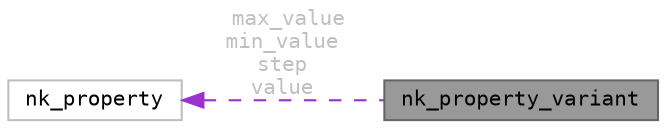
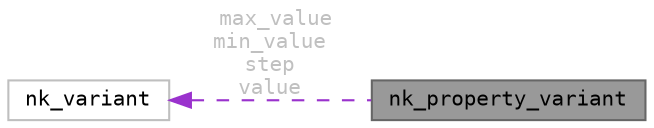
(95, 100) -> (89, 100)
